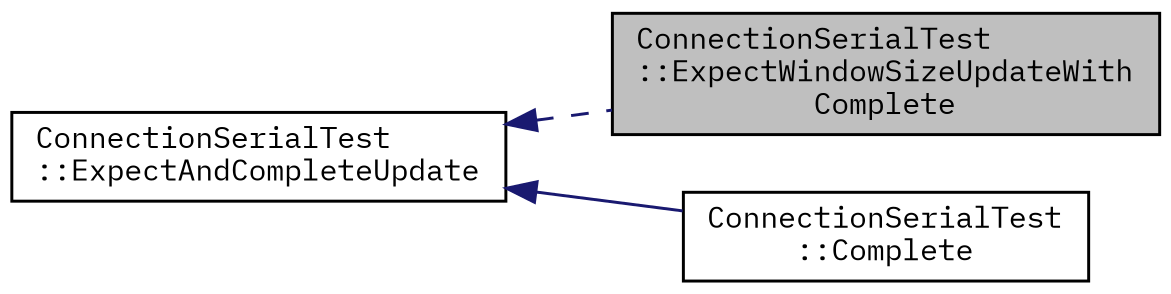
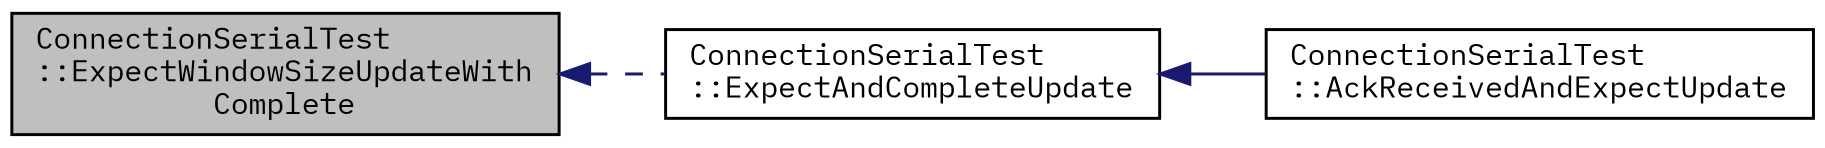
(574, 115) -> (627, 74)
(886, 237) -> (1540, 74)
